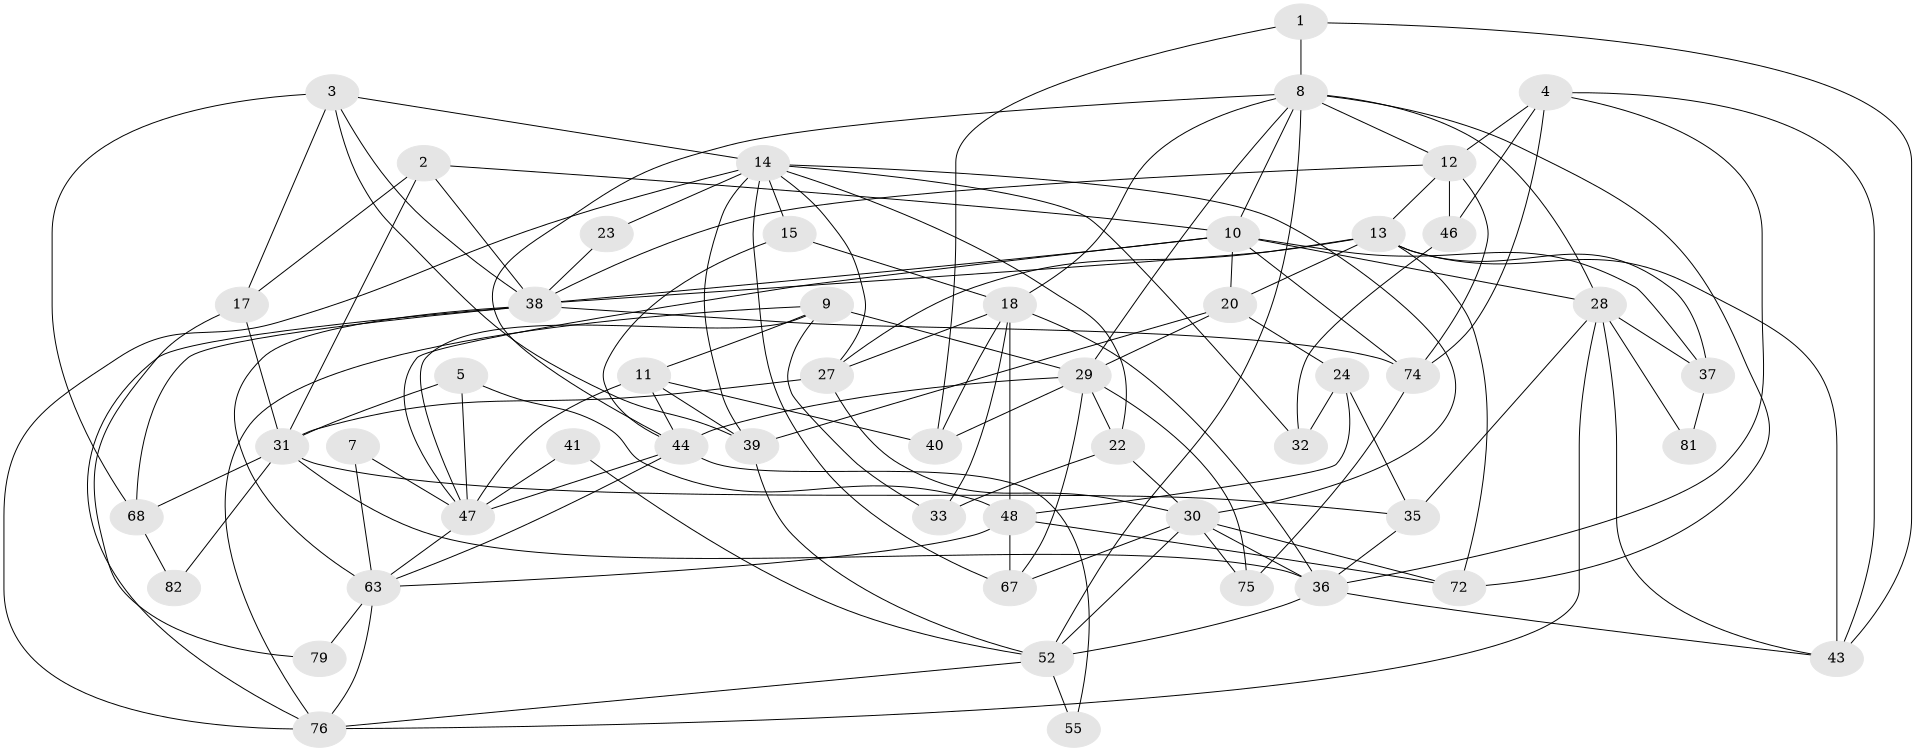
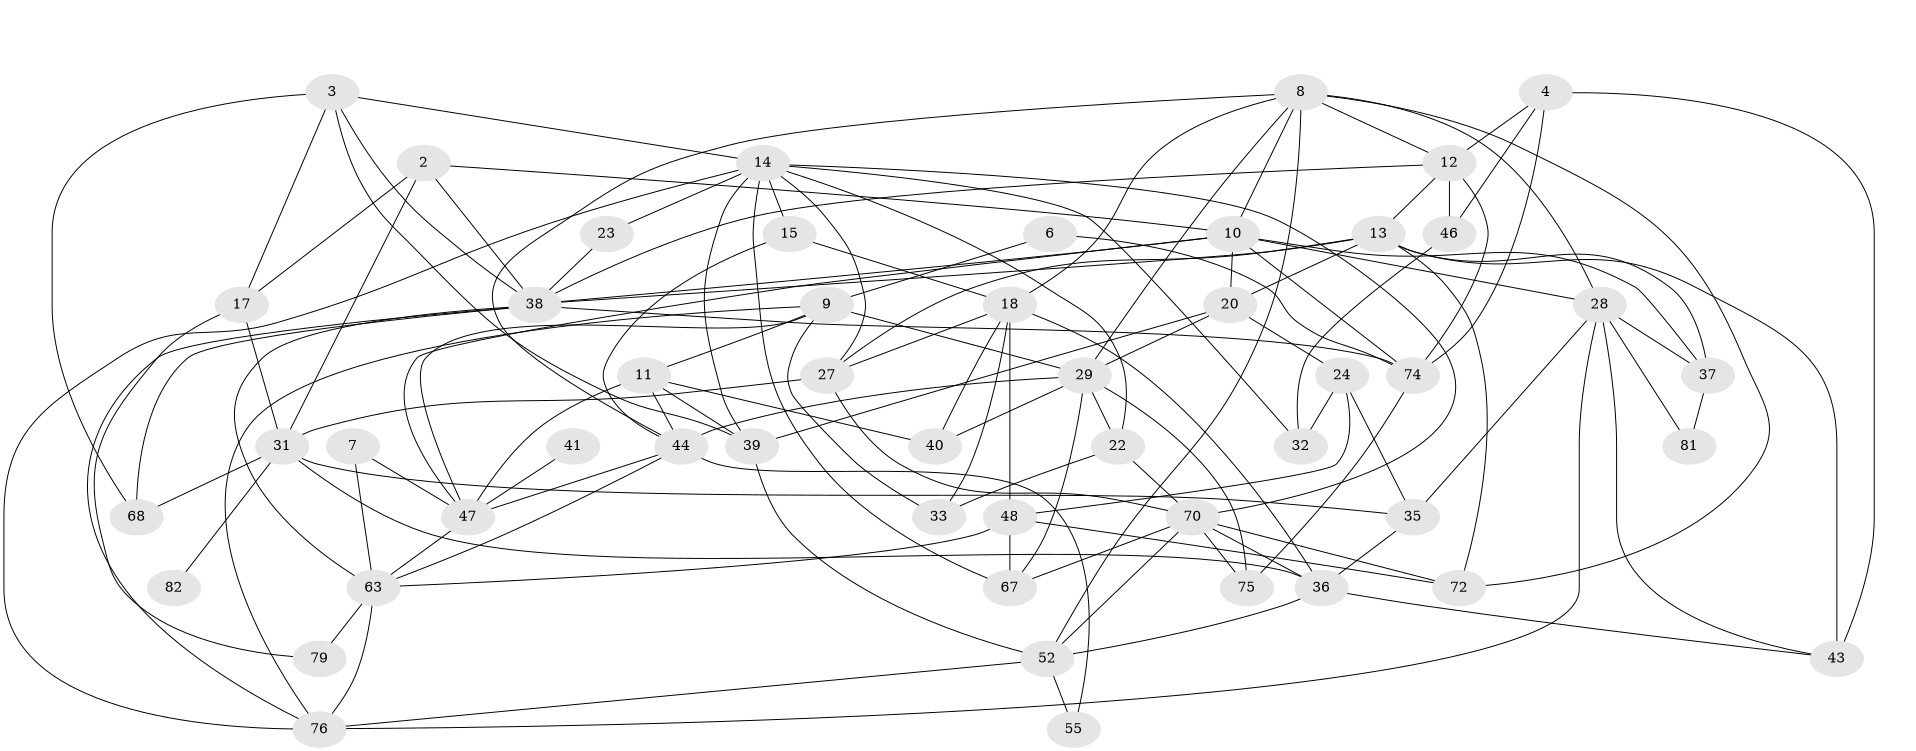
(1301, 22) -> none
none -> (1050, 234)
(461, 376) -> none
(1752, 426) -> none
(1193, 517) -> (1193, 517)
(155, 553) -> none
(793, 586) -> none
